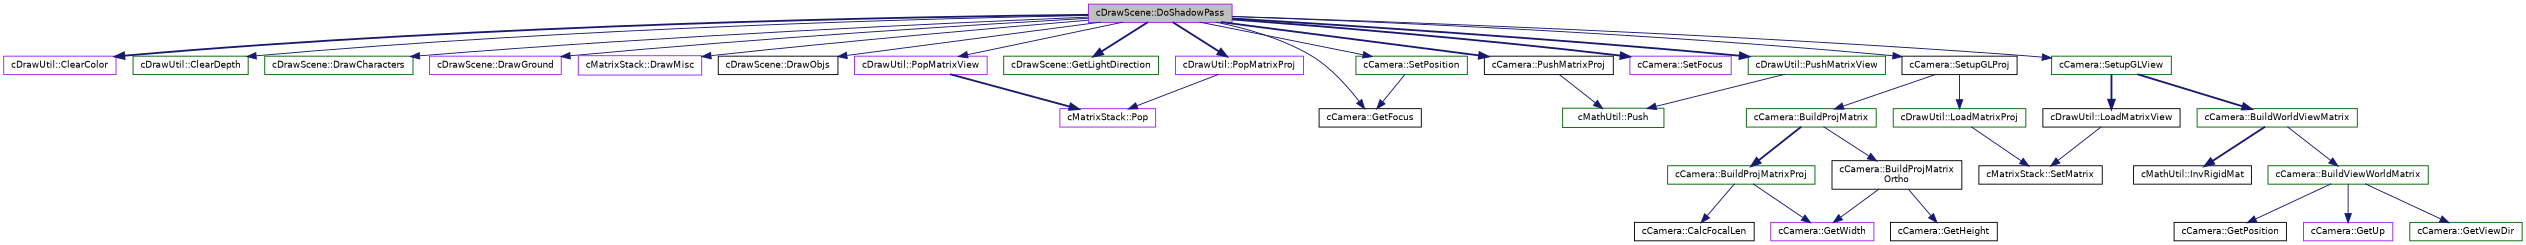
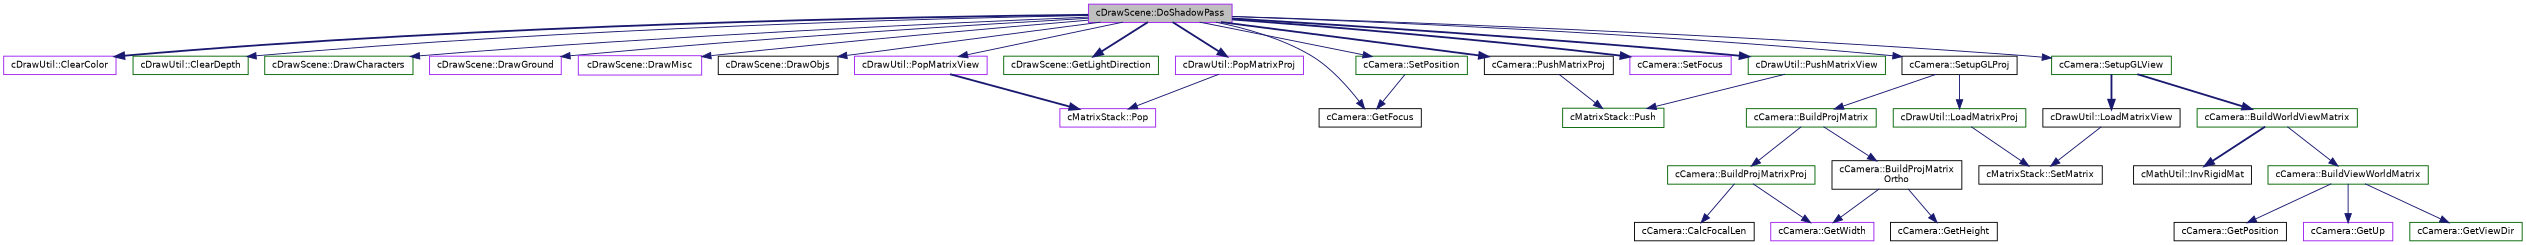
(640, 65) -> (640, 65)
(1613, 118) -> (1613, 118)
(1780, 144) -> (1780, 144)
